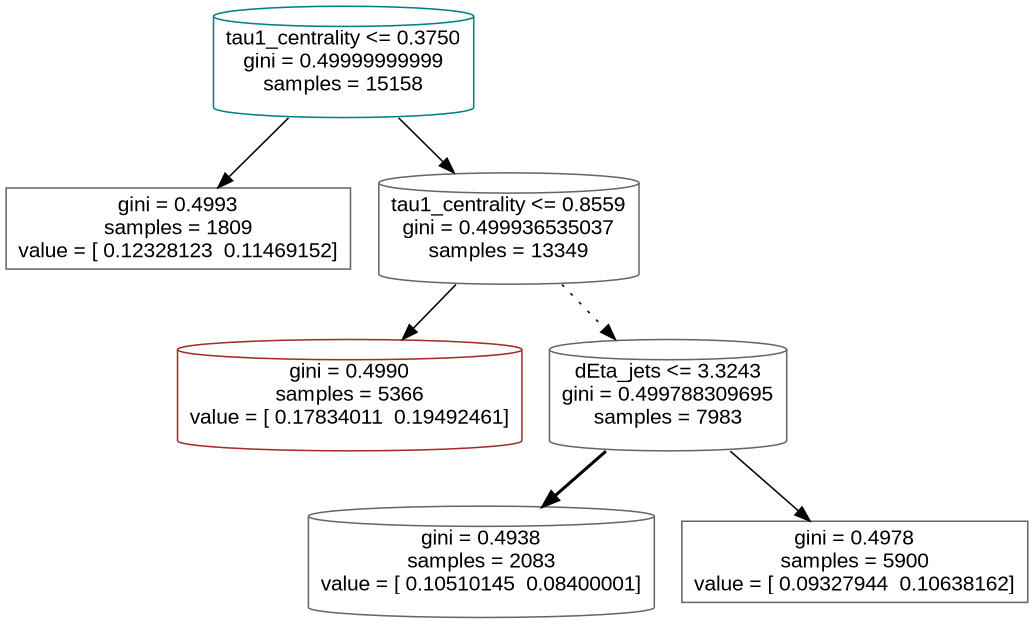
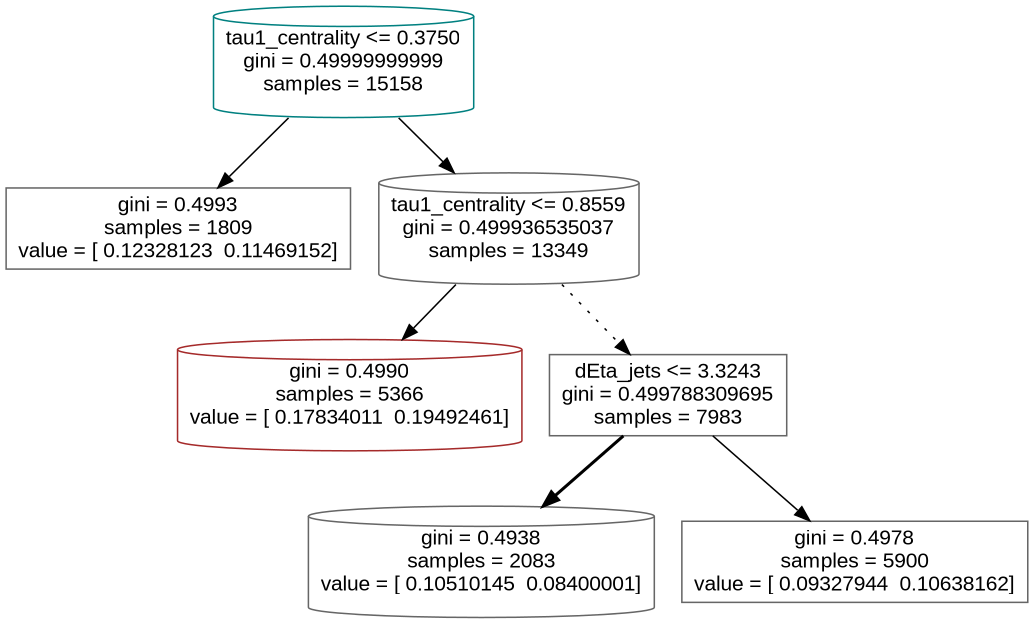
(668, 395) -> (668, 395)
